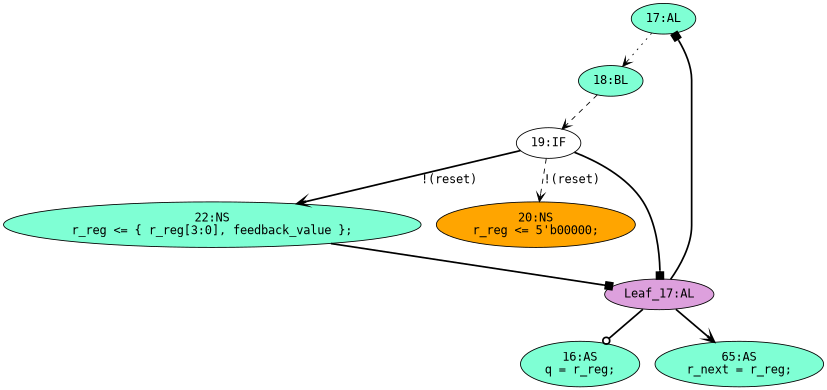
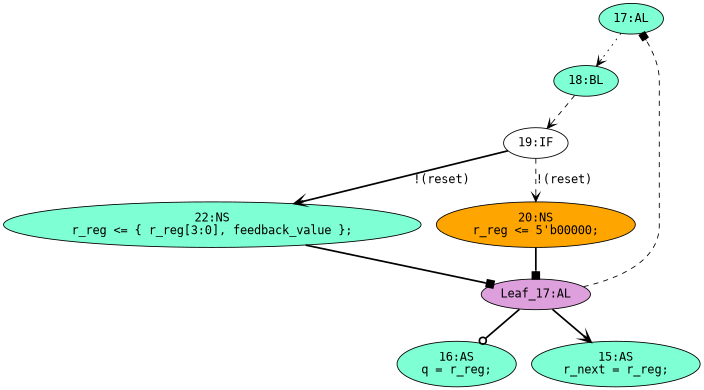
(692, 161) -> (659, 184)
(639, 196) -> (536, 259)
(739, 364) -> (616, 364)
